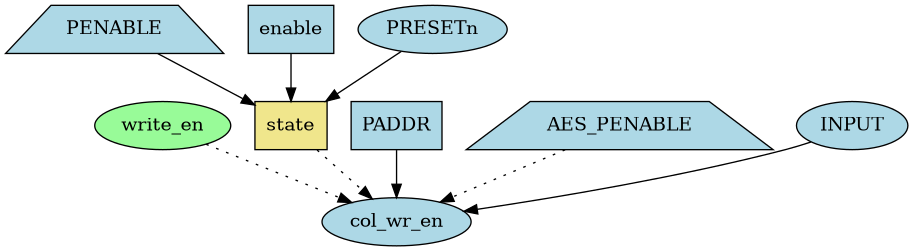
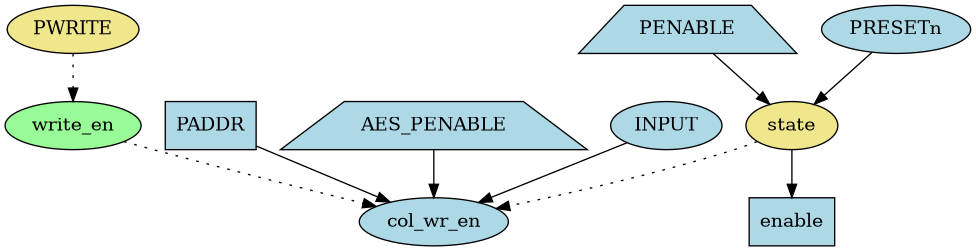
none -> (73, 29)
(291, 71) -> (792, 167)
(291, 126) -> (792, 126)
(509, 173) -> (434, 167)
